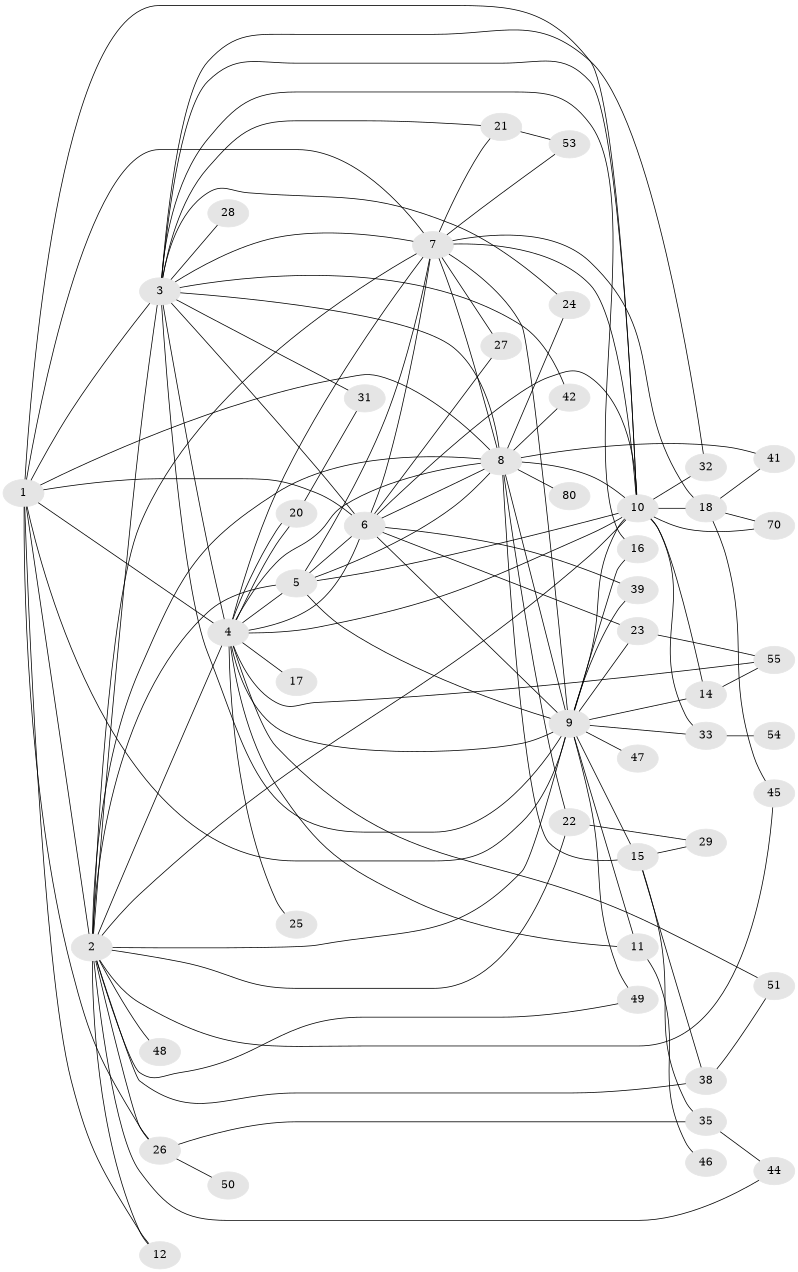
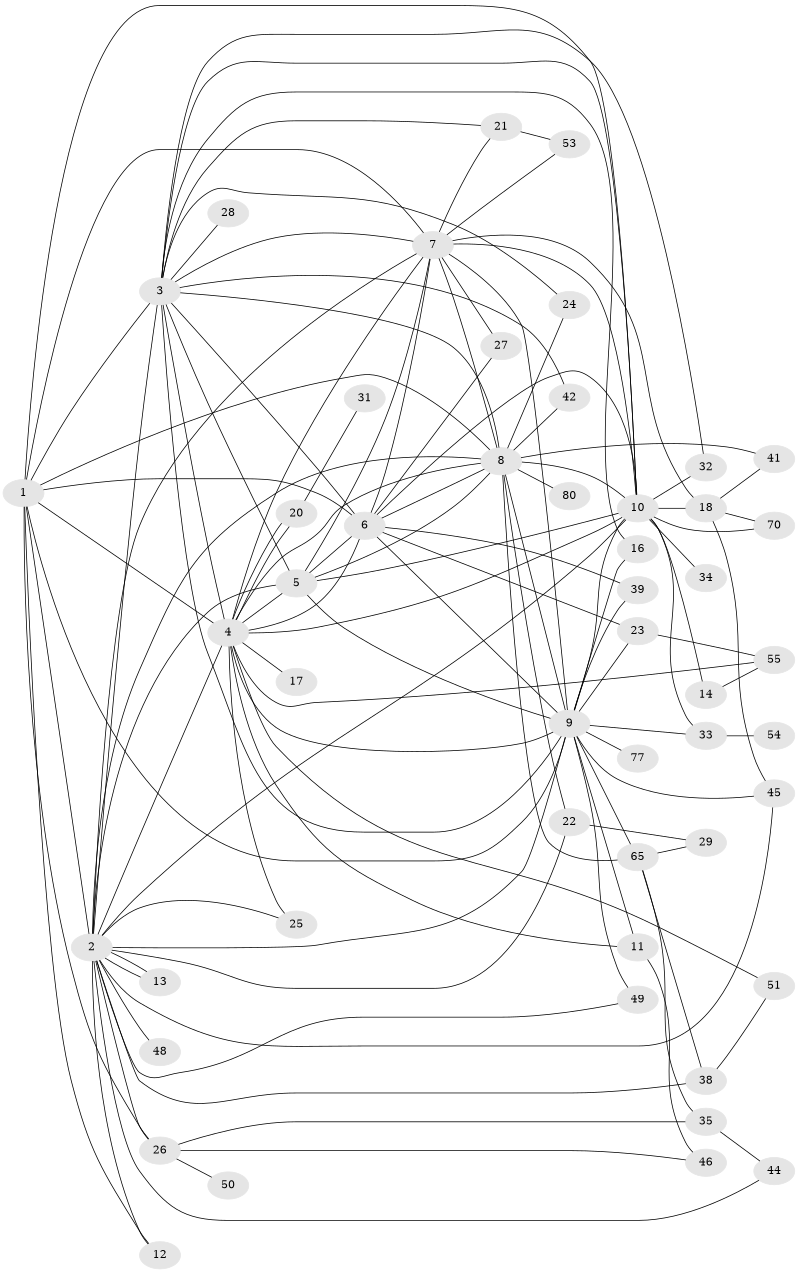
(262, 345) -> (225, 439)
none -> (706, 578)
(638, 709) -> (655, 792)
(638, 759) -> (638, 759)
(638, 857) -> (638, 857)
none -> (186, 901)
none -> (160, 982)
none -> (433, 1151)
